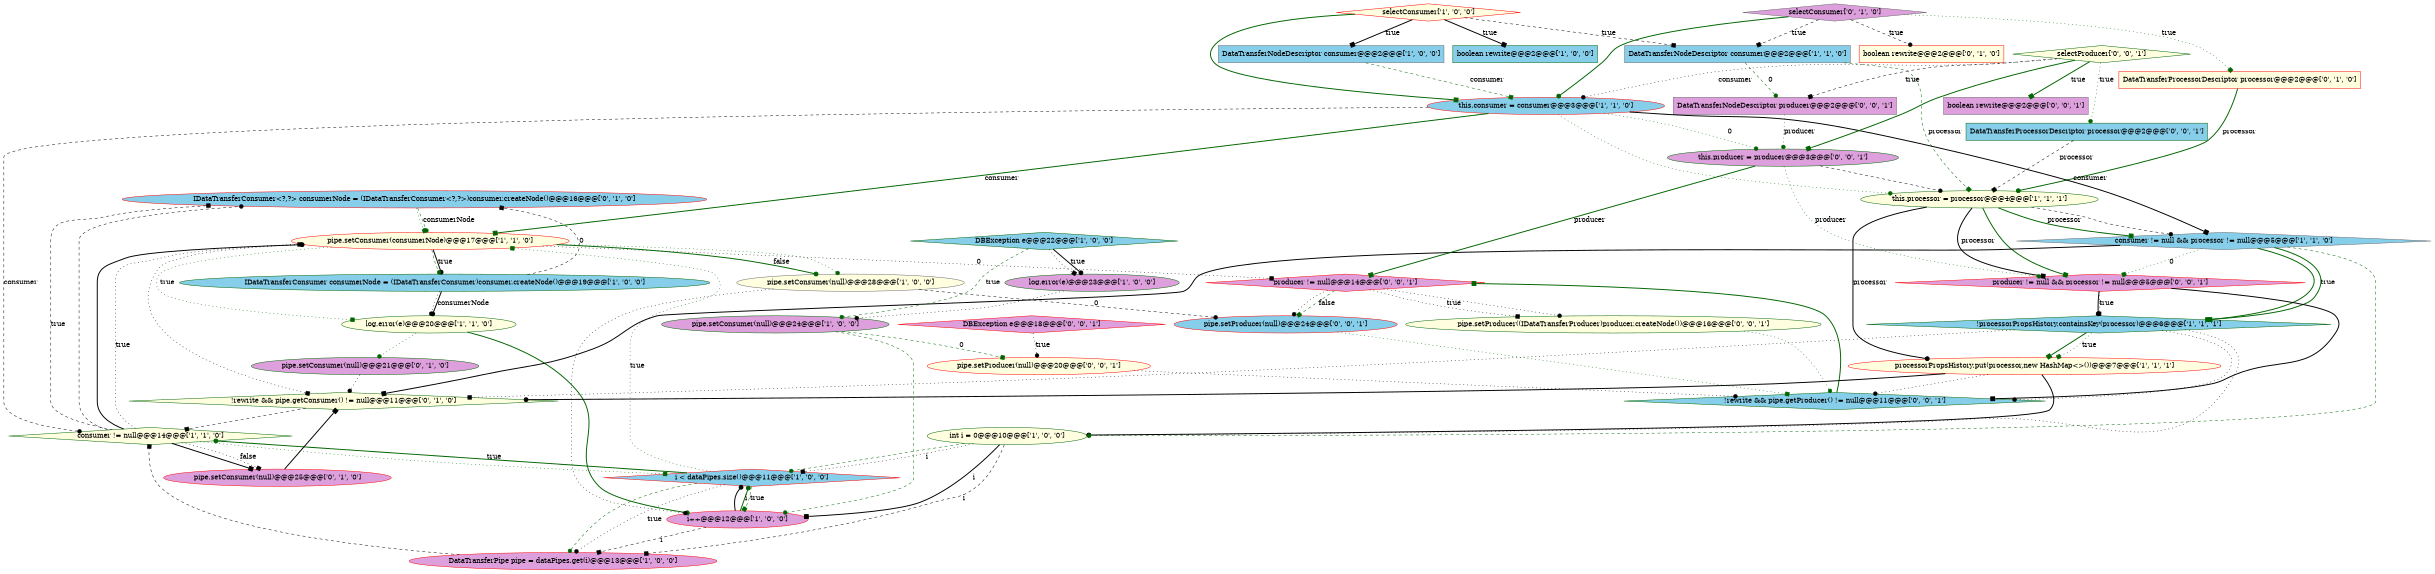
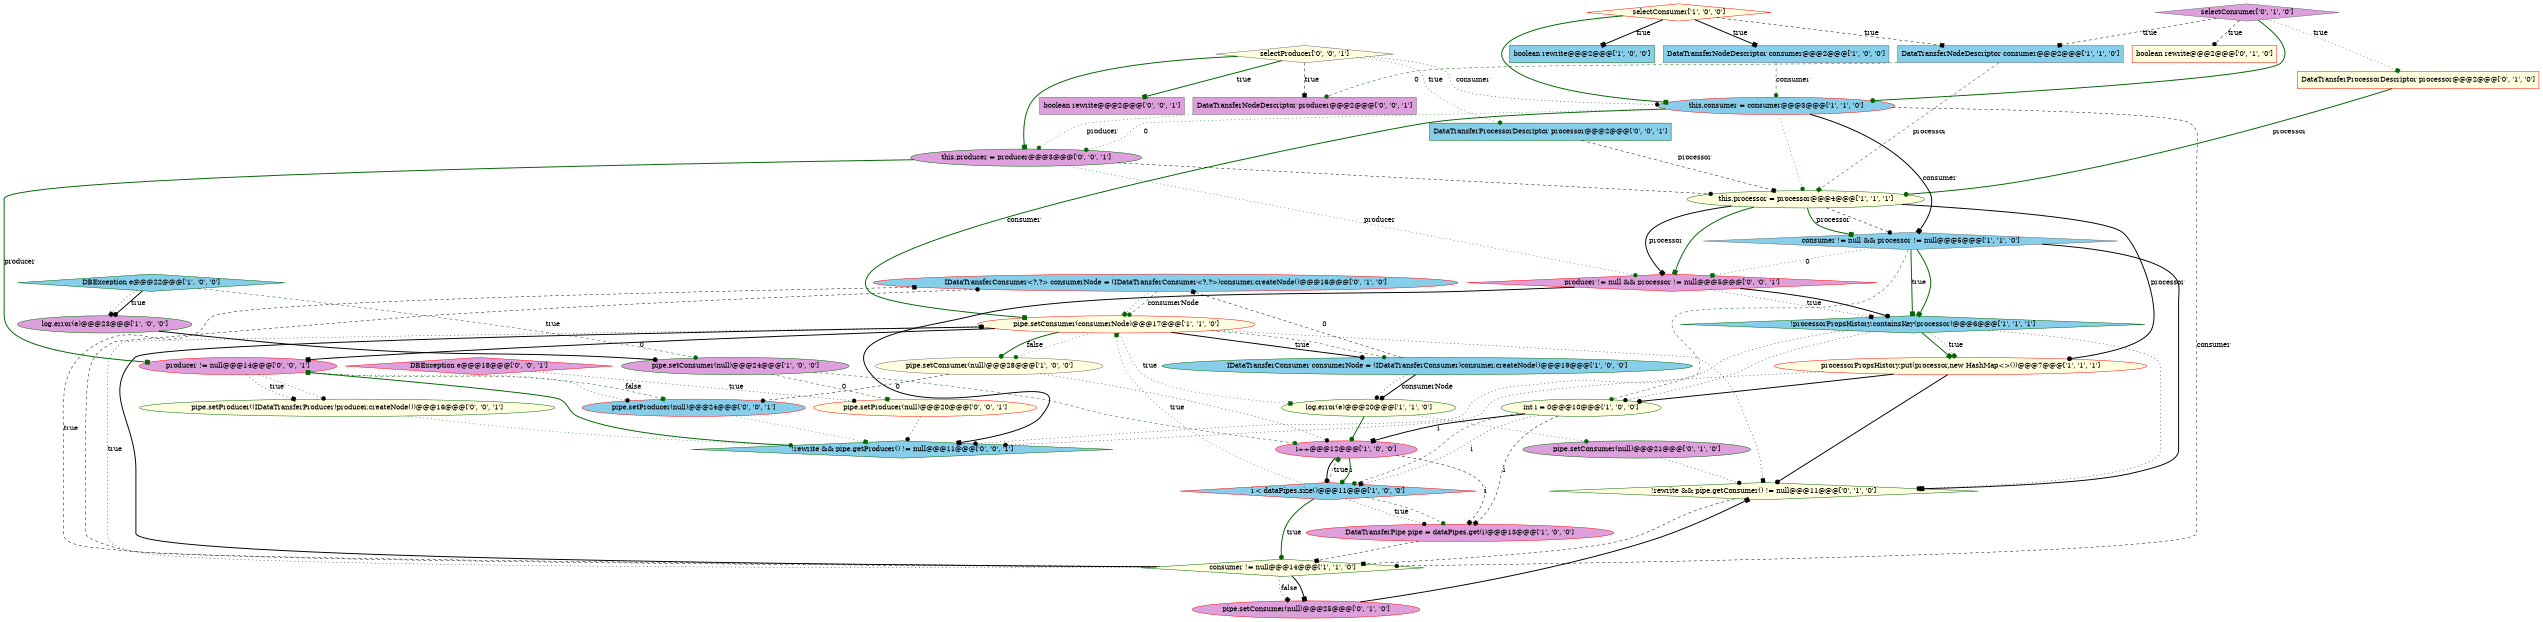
(2102, 54) -> (1305, 54)
(1437, 80) -> (1776, 78)
(906, 262) -> (653, 342)
(1346, 283) -> (238, 366)
(962, 310) -> (393, 351)
(431, 462) -> none
